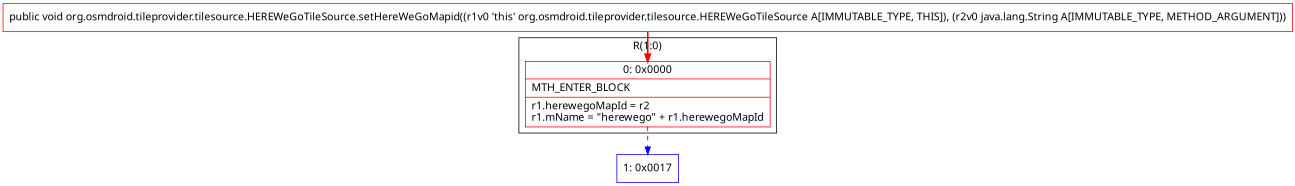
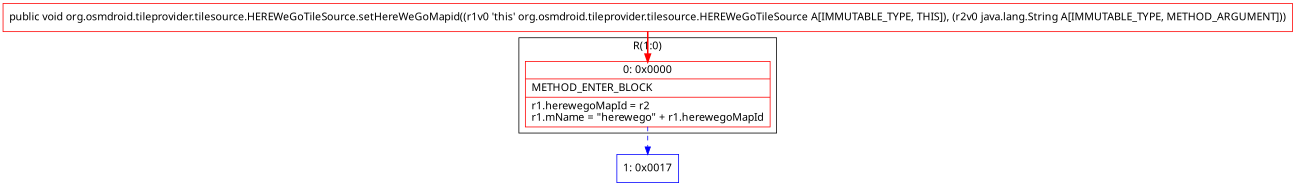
(581, 88) -> (592, 88)
